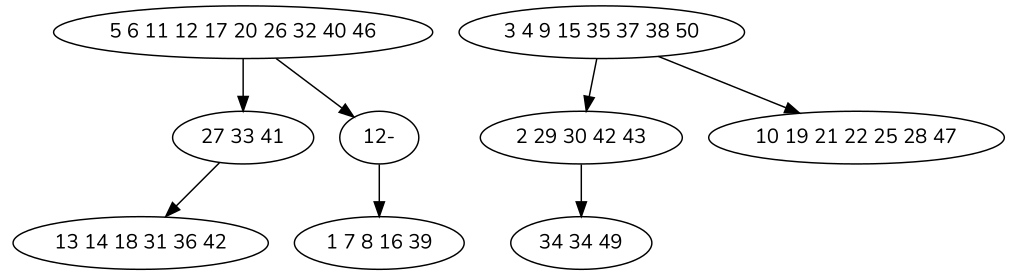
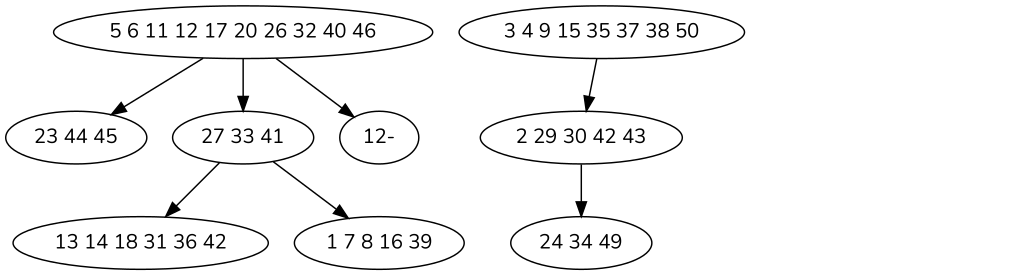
none -> (76, 138)
(857, 138) -> none
(379, 183) -> (305, 185)
(581, 243) -> (581, 243)
